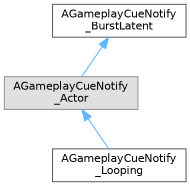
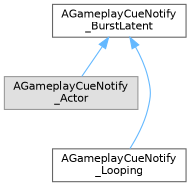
(98, 134) -> (150, 98)
